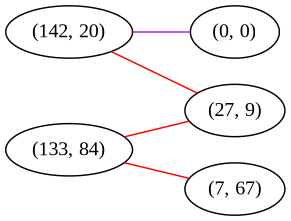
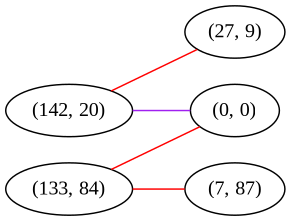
(157, 129) -> (156, 148)
(235, 189) -> (235, 189)
